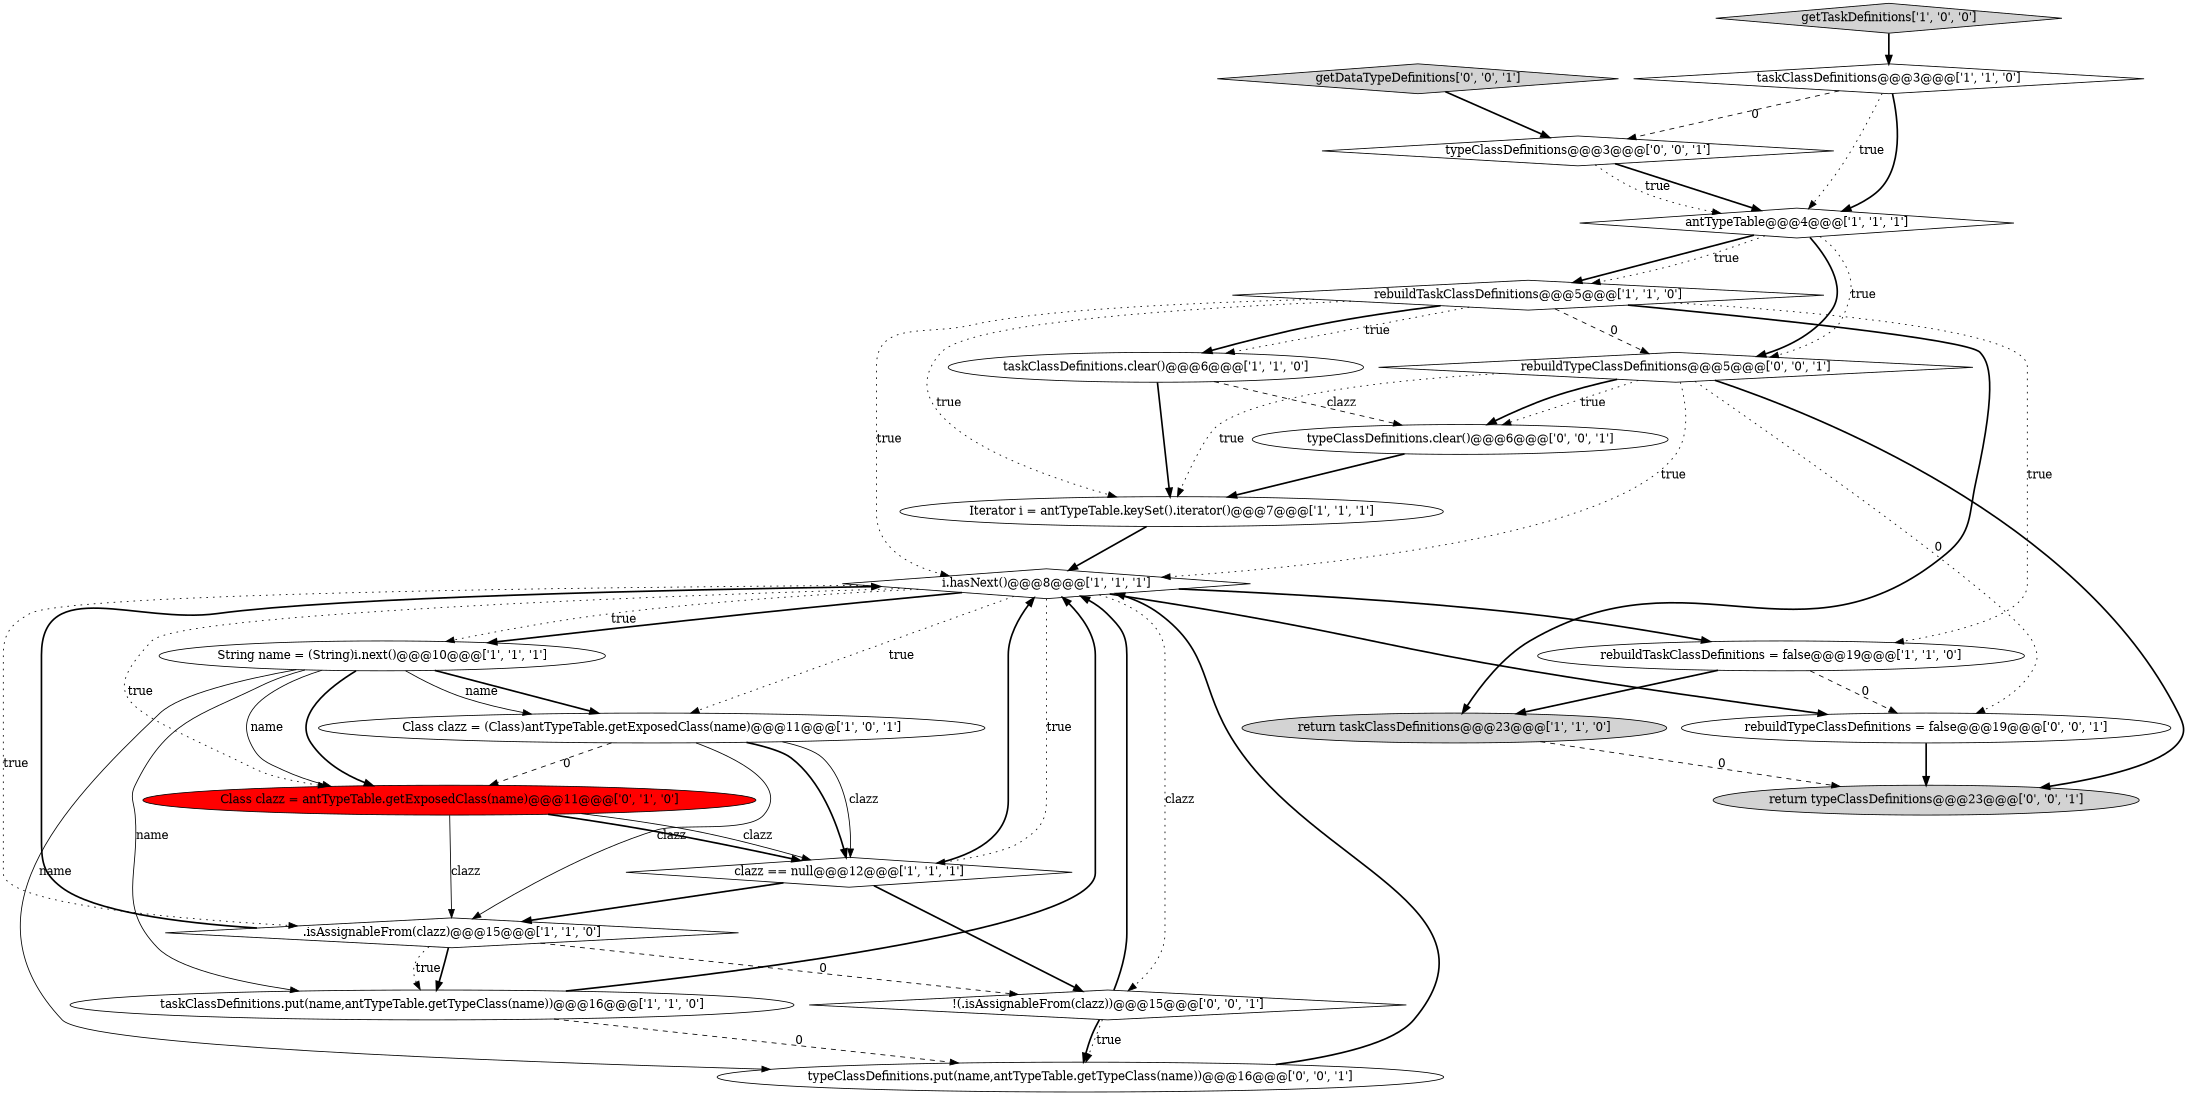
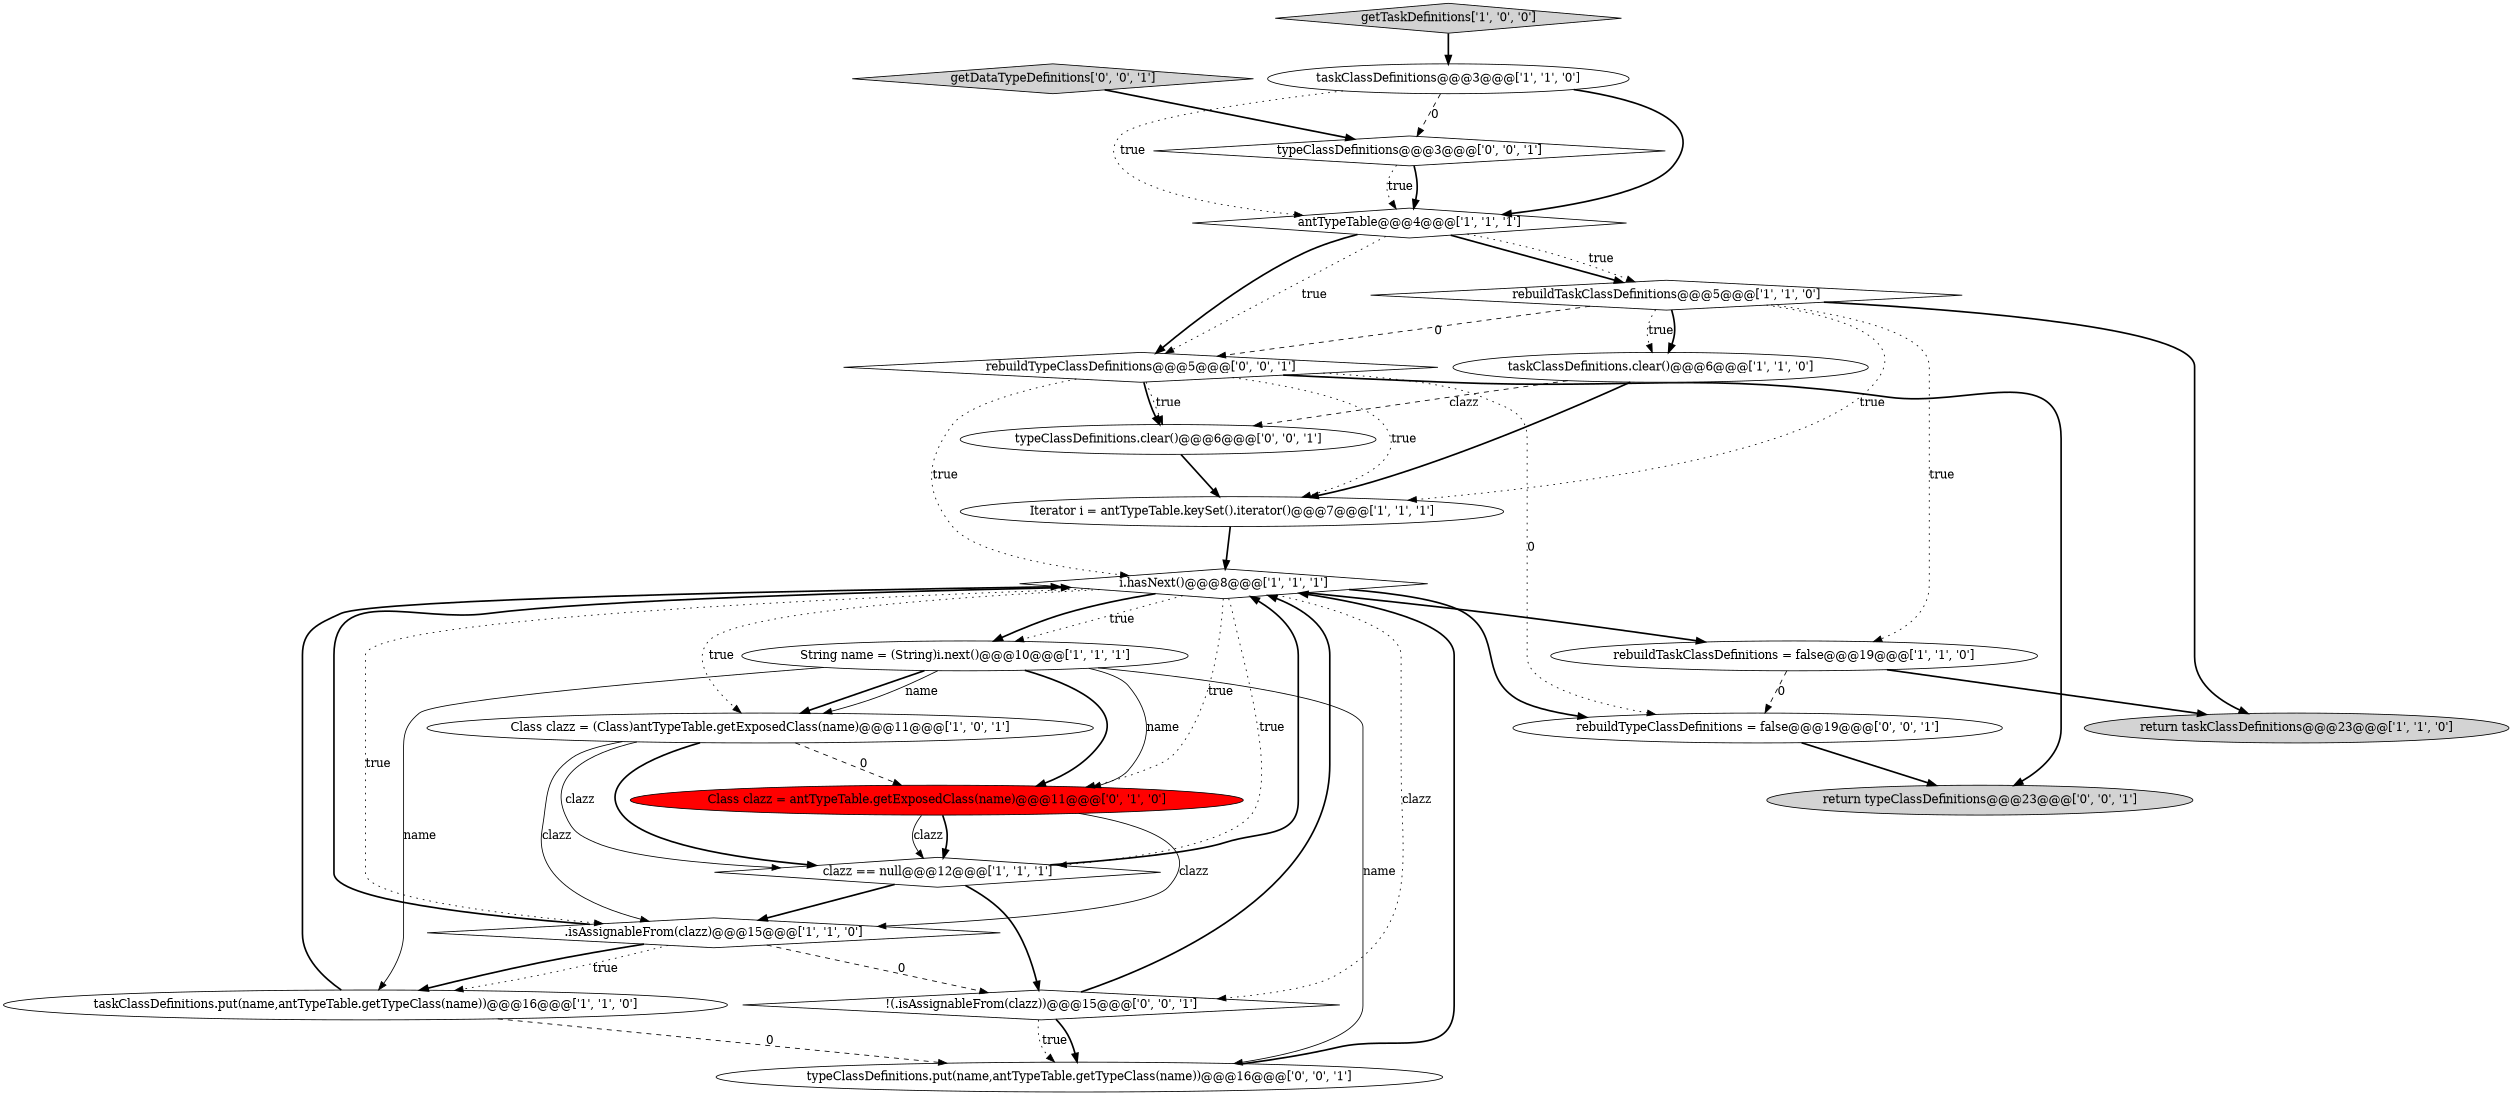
(1889, 79) -> (1448, 79)
(965, 326) -> none
(1686, 763) -> none
